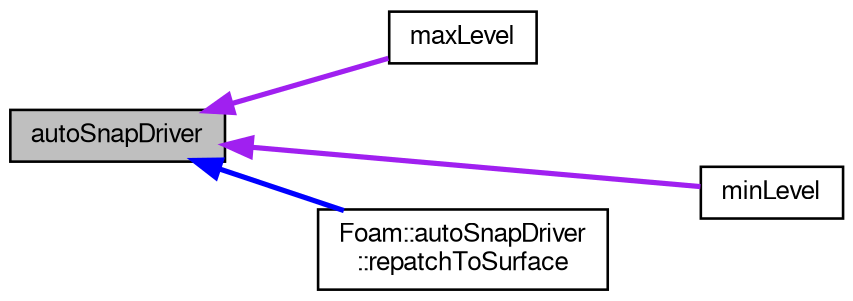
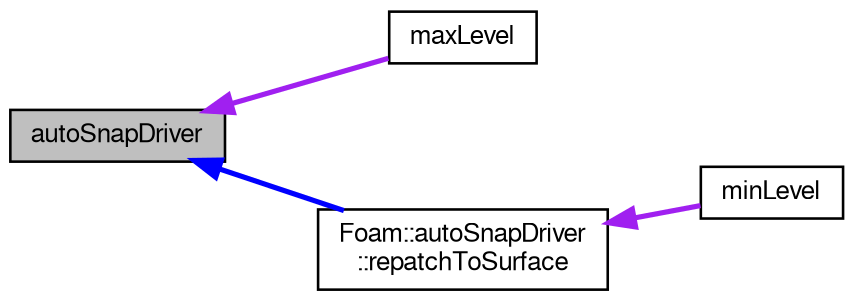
(476, 167) -> (667, 212)
